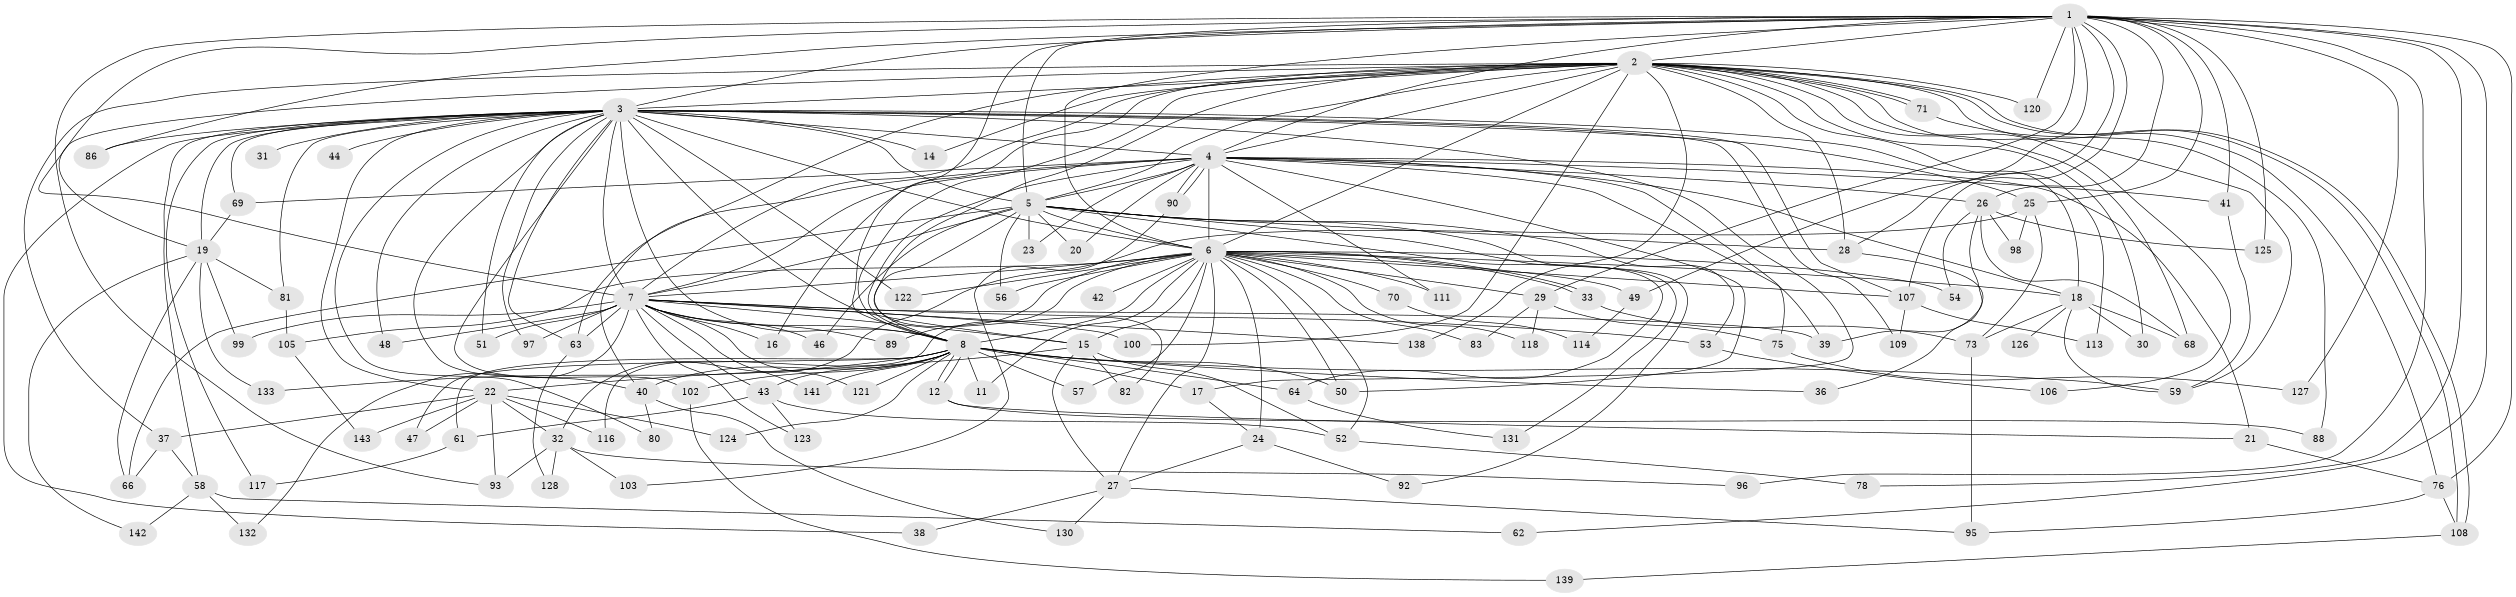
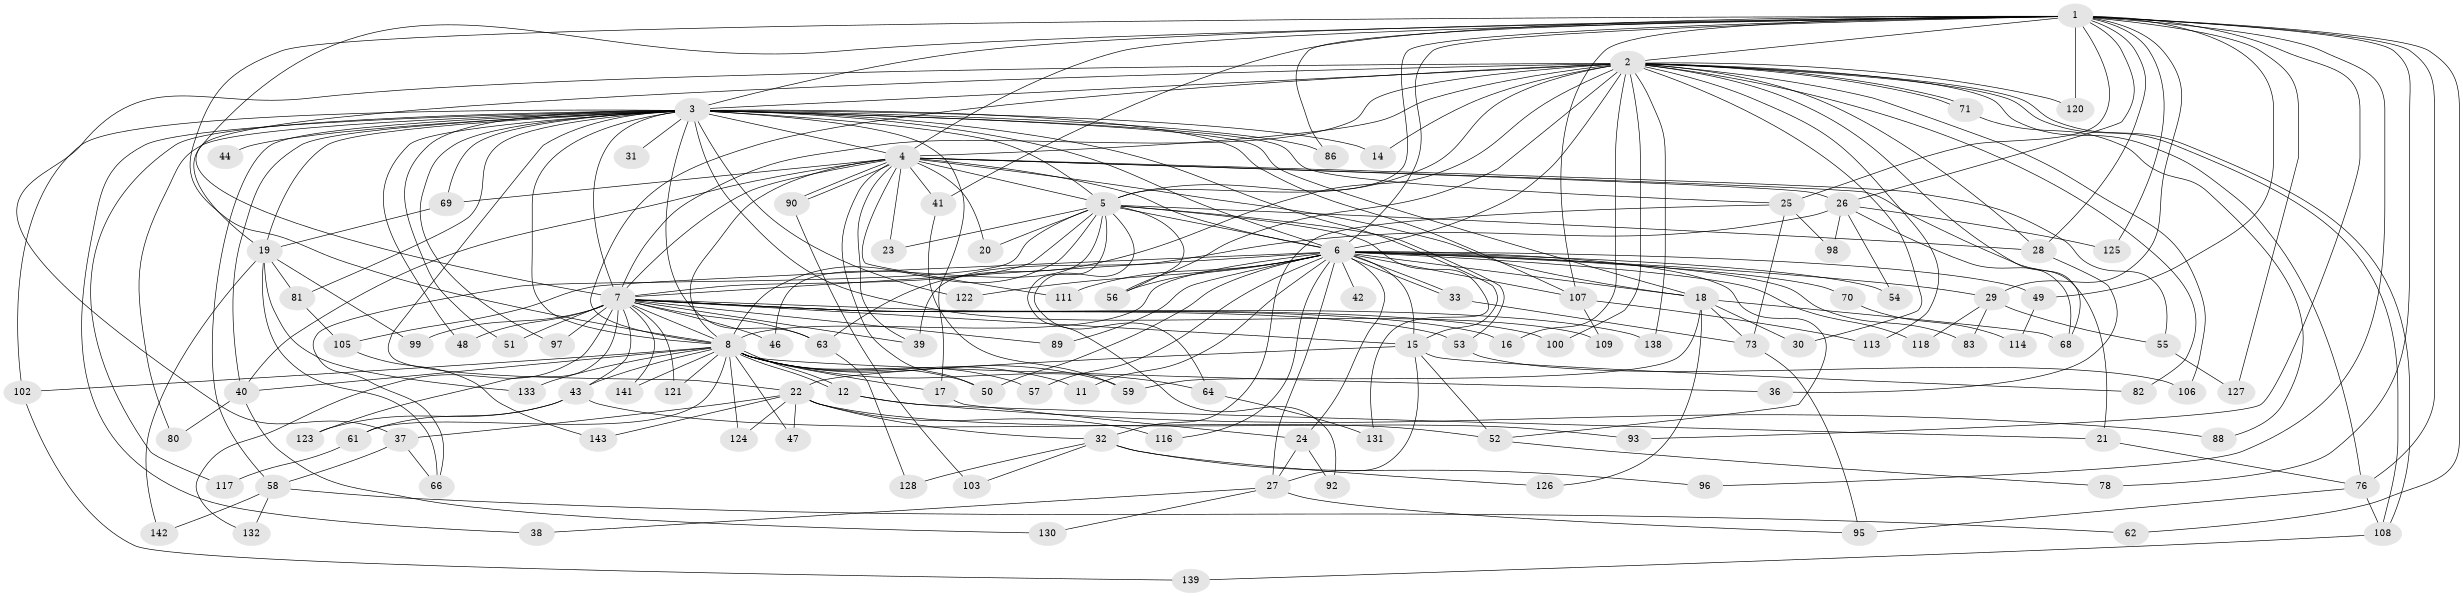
(2075, 144) -> (1397, 204)
(1778, 345) -> (2163, 345)
(527, 463) -> (1372, 475)
